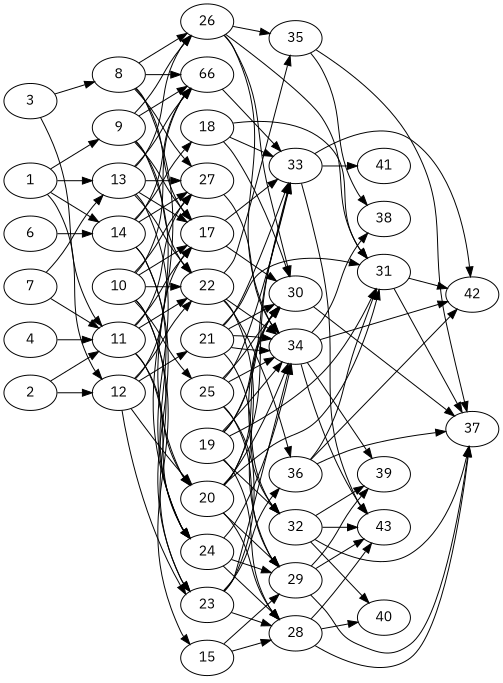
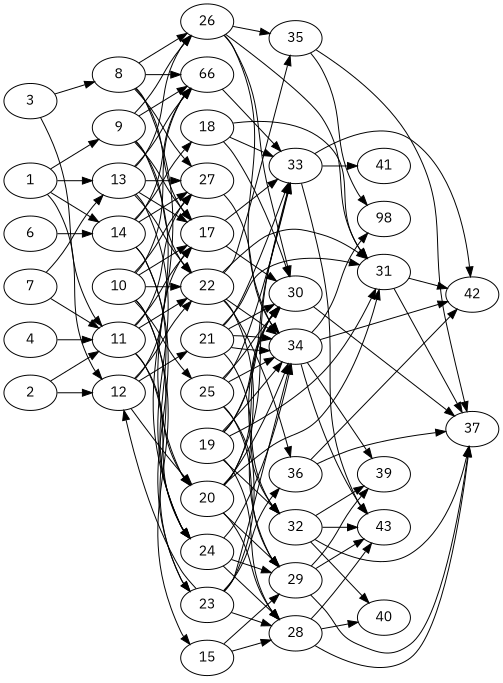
(384, 219) -> (384, 219)
(346, 381) -> (286, 230)
(144, 501) -> (152, 508)
